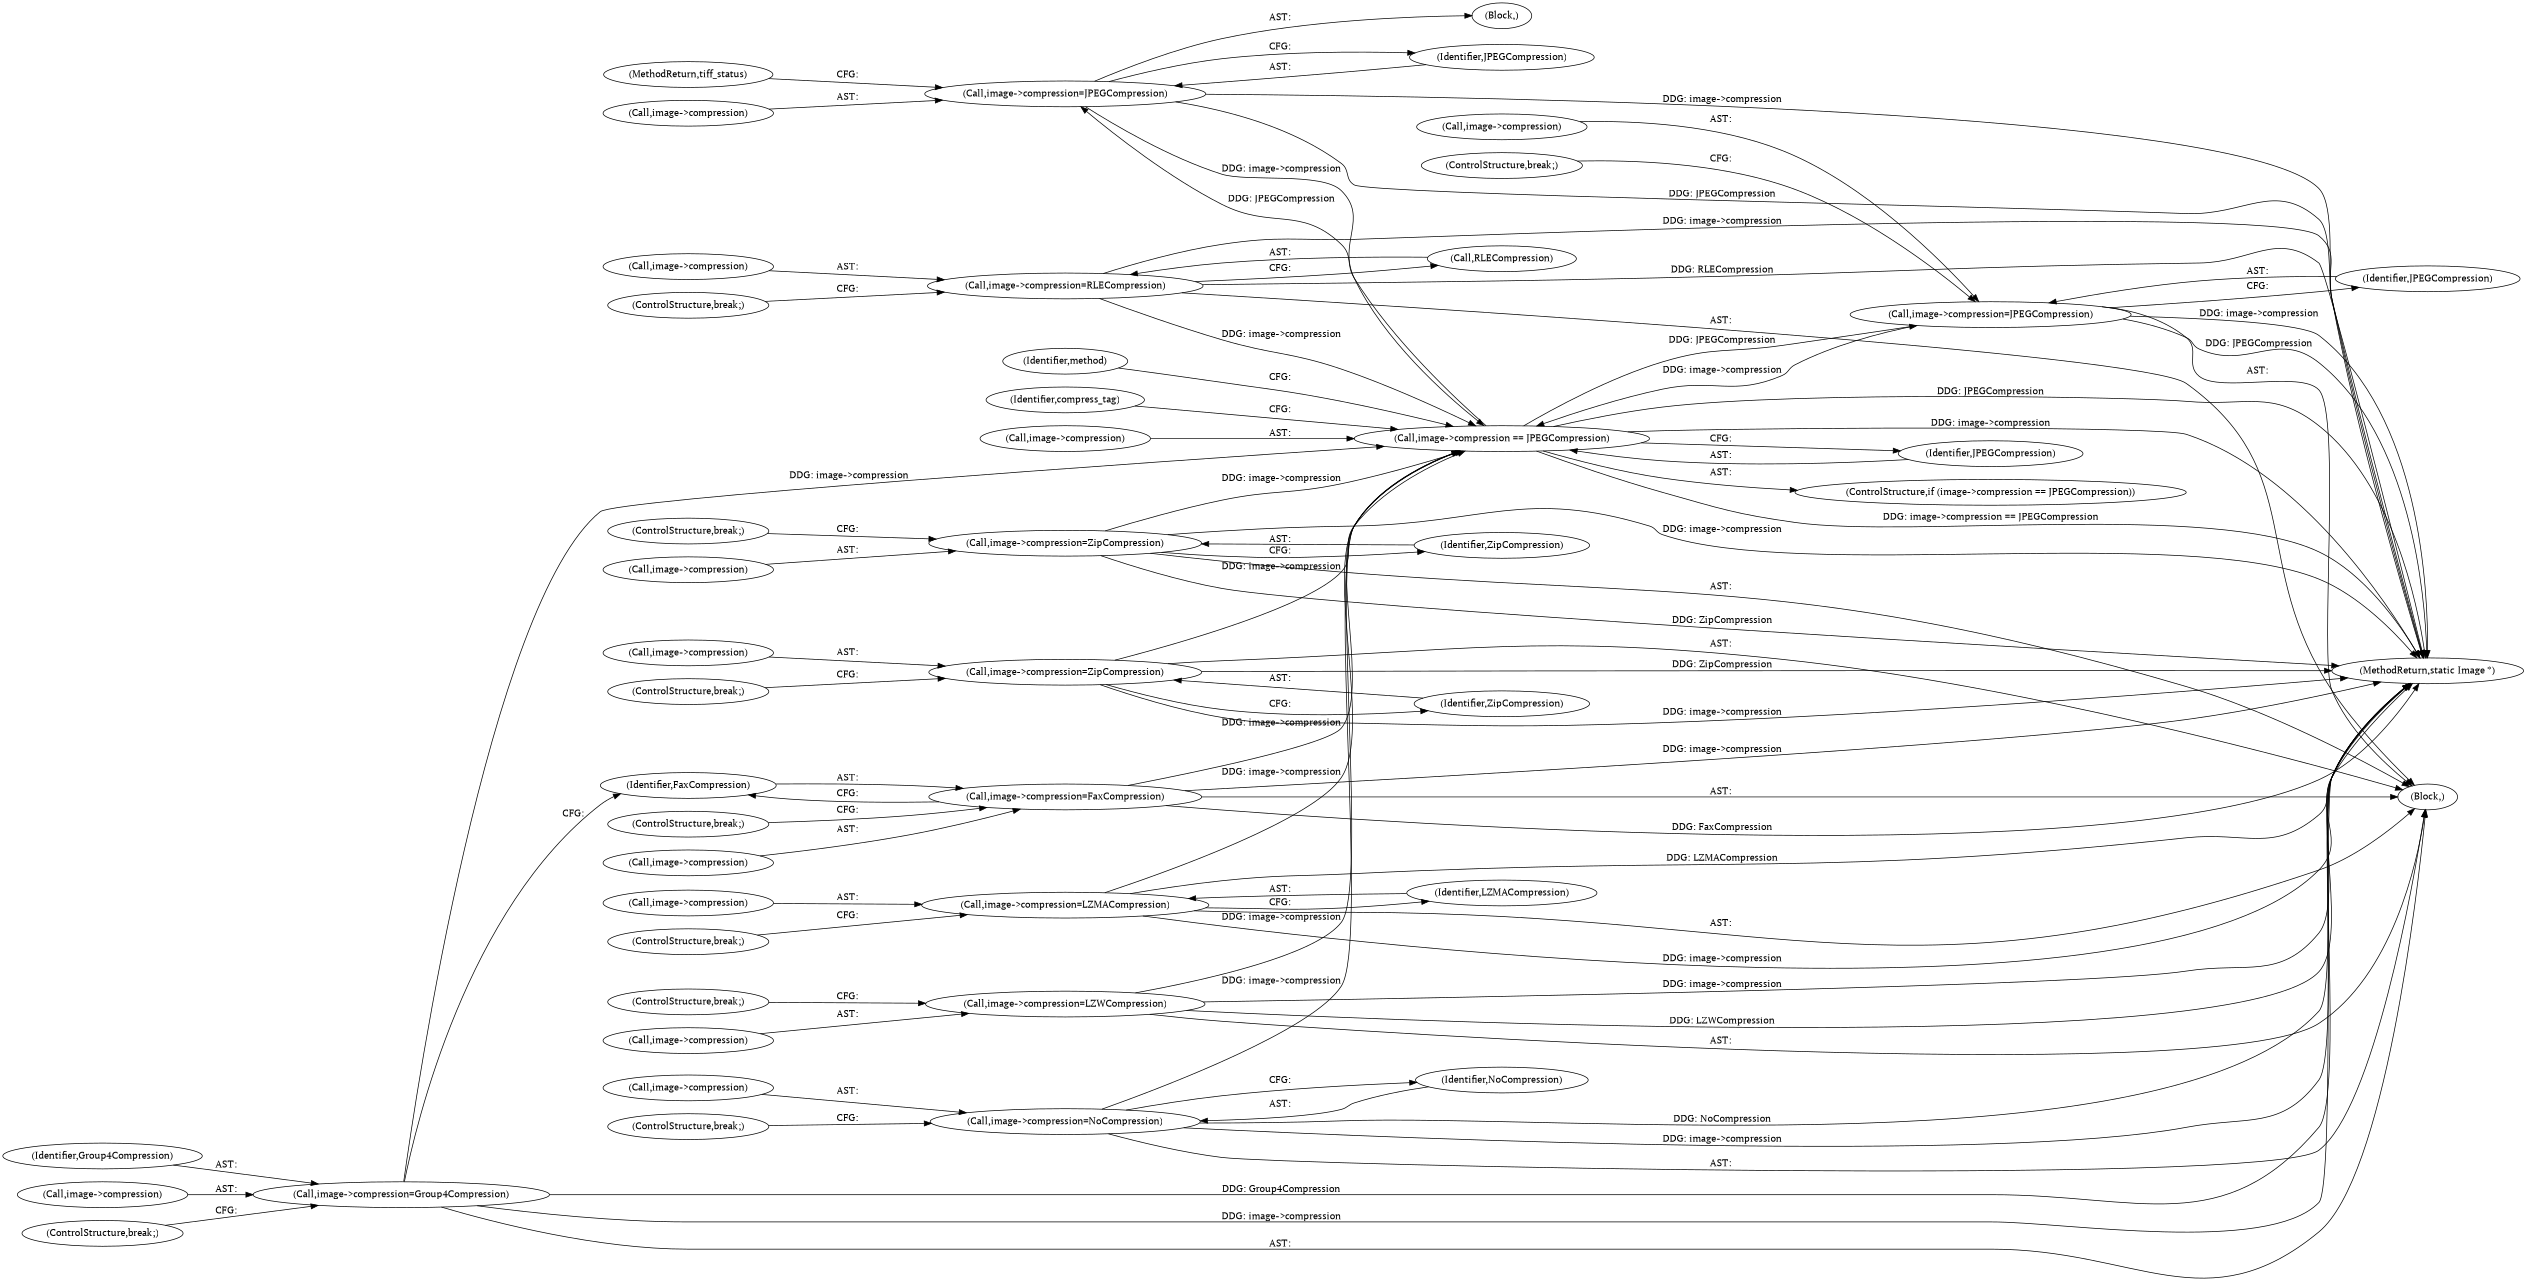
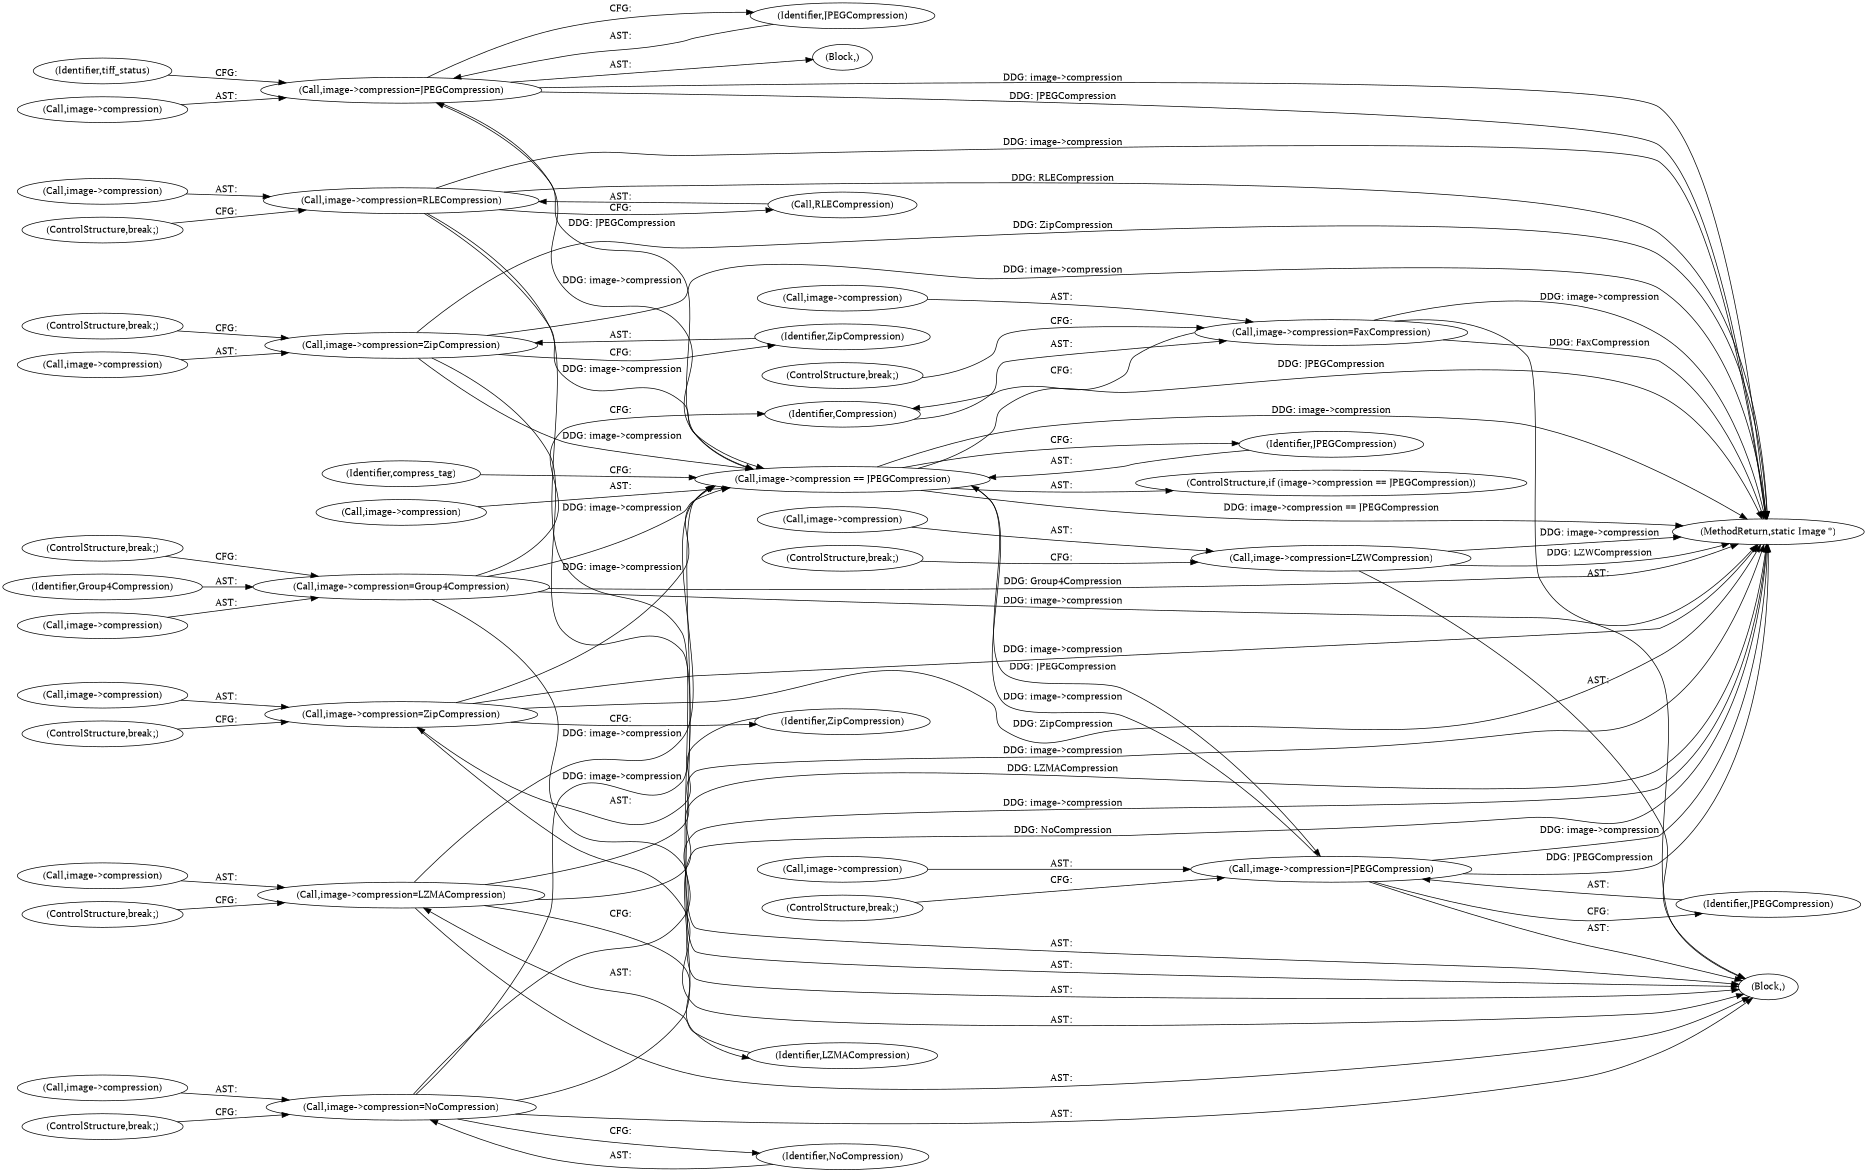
(688, 75) -> (103, 71)
(1065, 361) -> none
(1340, 729) -> none
(688, 785) -> (843, 414)
(1342, 920) -> none
